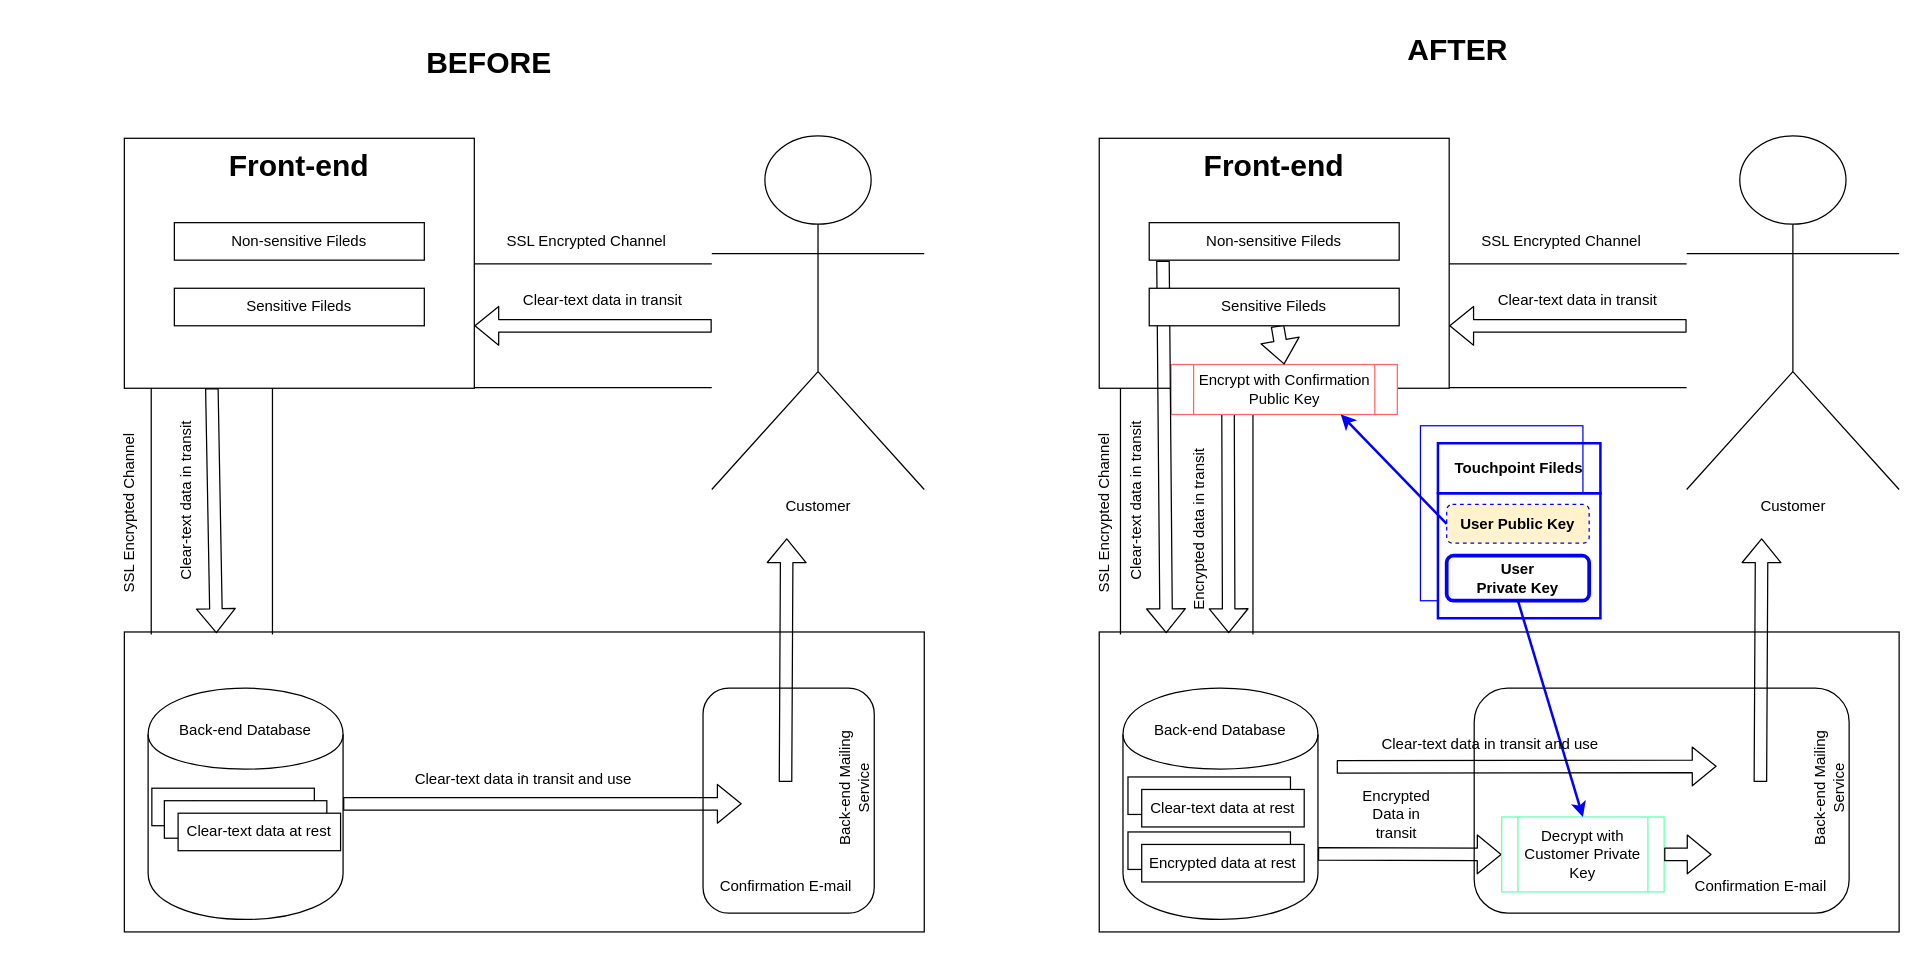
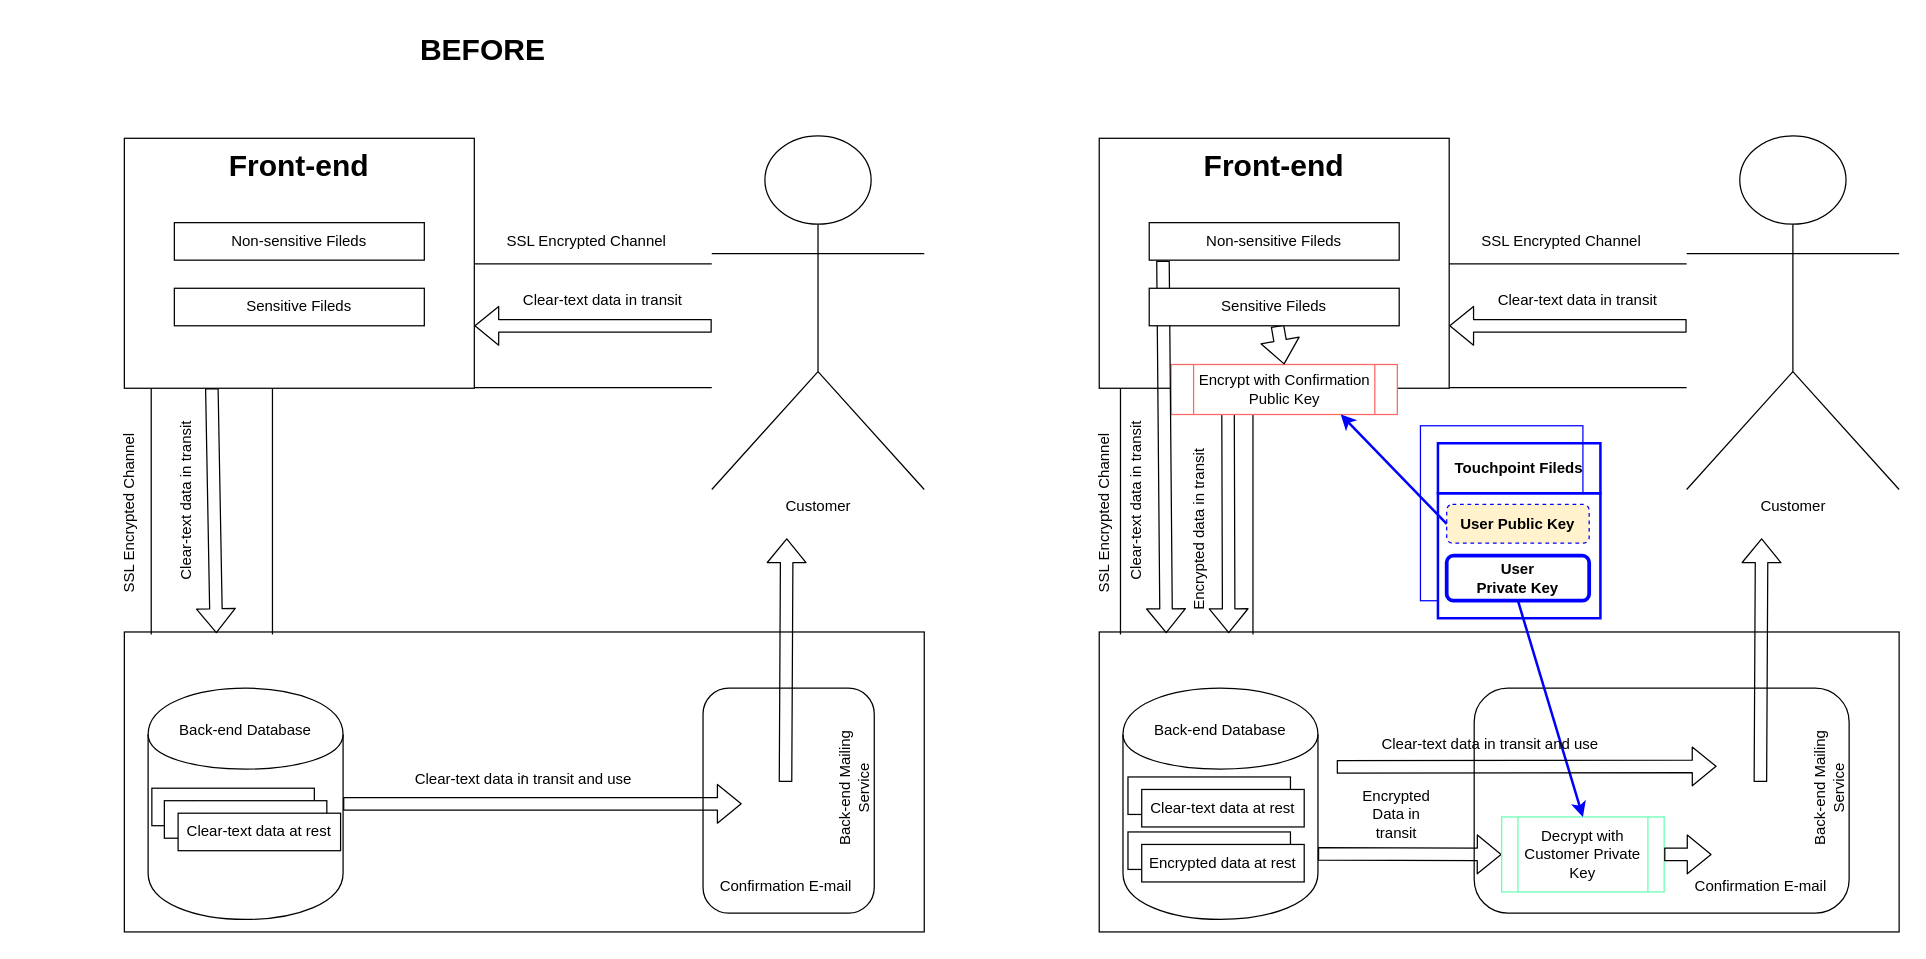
(1458, 51) -> none
(489, 63) -> (483, 51)
